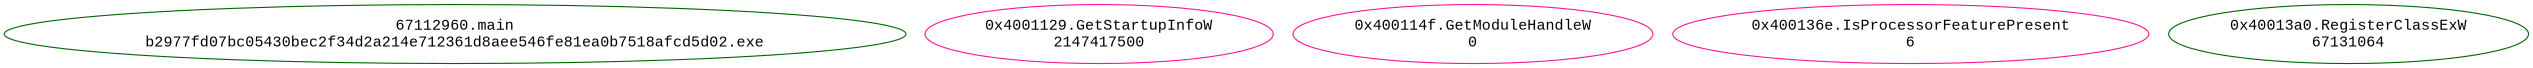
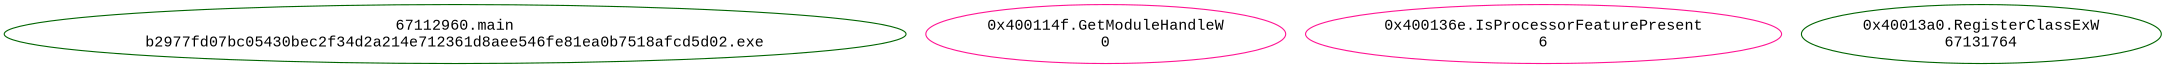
(1099, 34) -> none
(2349, 34) -> (1981, 34)
